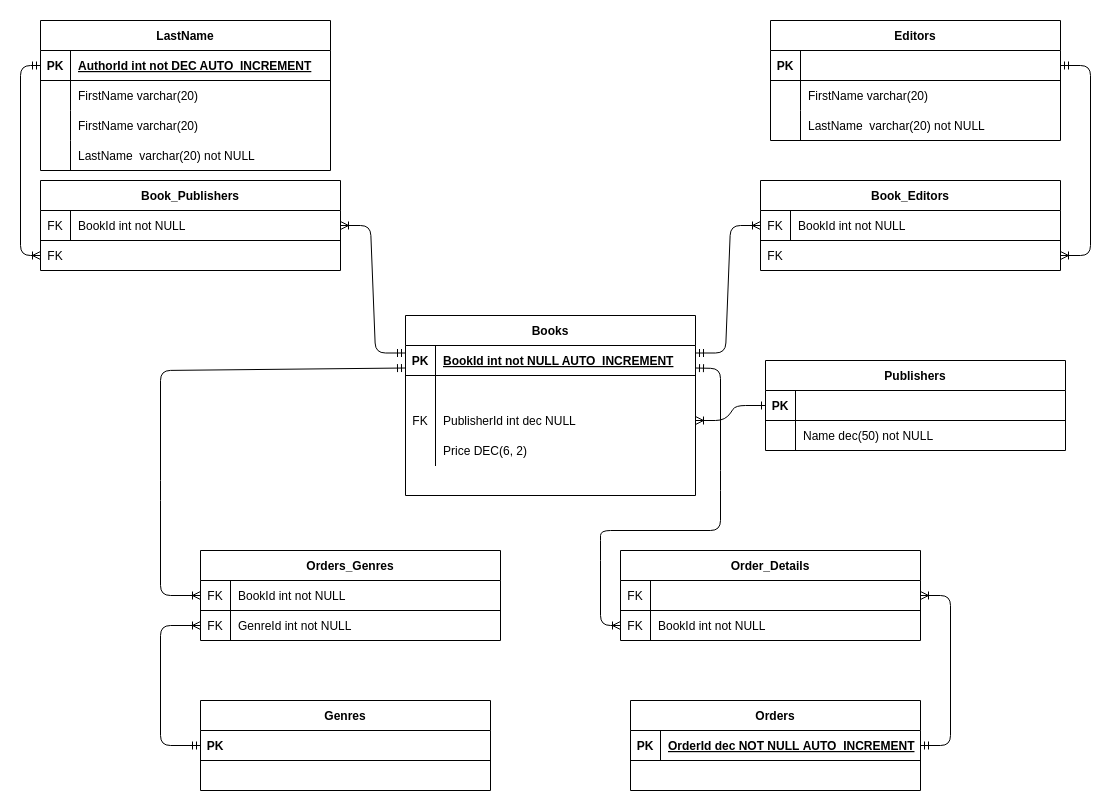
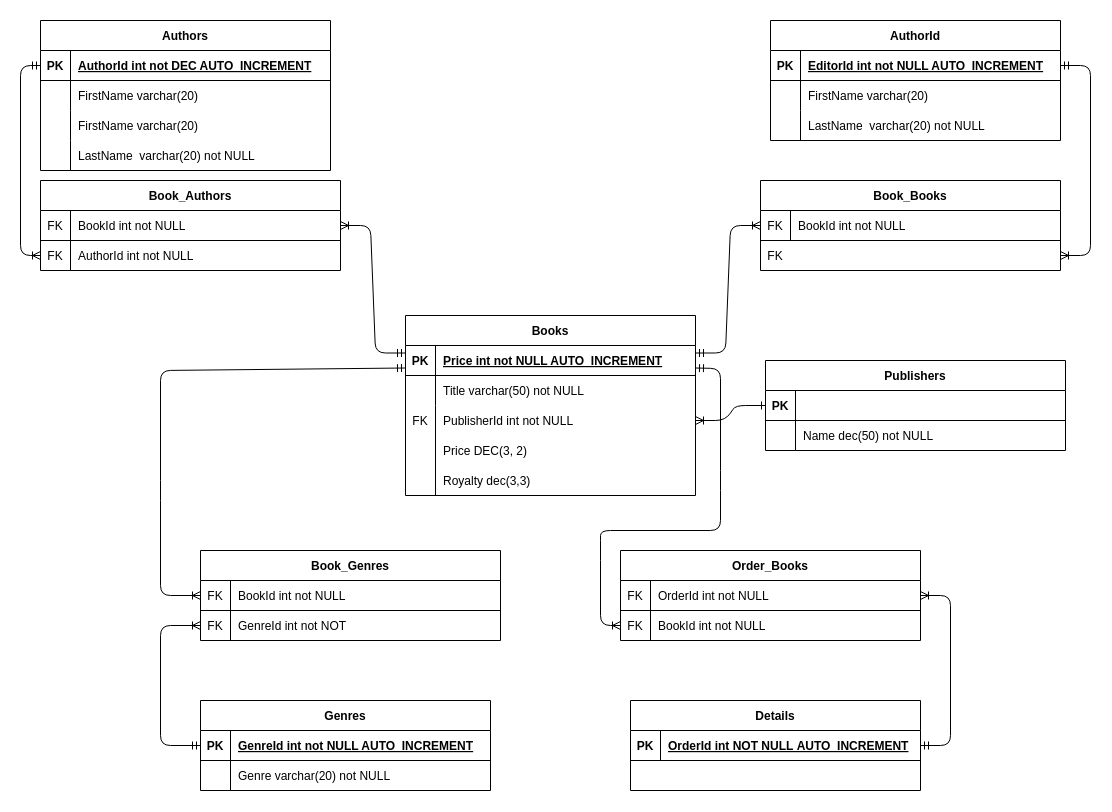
(185, 36) -> (185, 36)
(915, 36) -> (915, 36)
none -> (931, 66)
(190, 196) -> (190, 196)
(910, 196) -> (910, 196)
none -> (206, 256)
(551, 361) -> (546, 361)
none -> (566, 391)
(514, 421) -> (514, 421)
(487, 451) -> (487, 451)
none -> (566, 481)
(350, 566) -> (350, 566)
(770, 566) -> (770, 566)
none -> (786, 596)
(301, 626) -> (297, 626)
(775, 716) -> (775, 716)
none -> (361, 746)
(782, 746) -> (781, 746)
none -> (361, 776)
